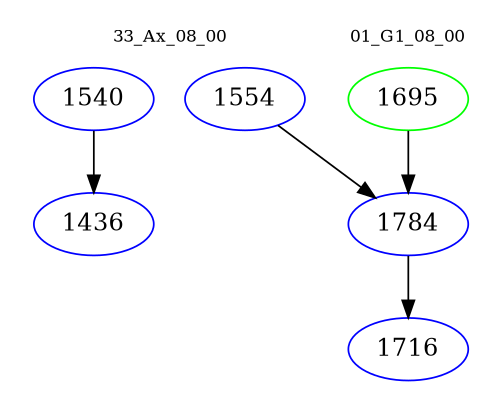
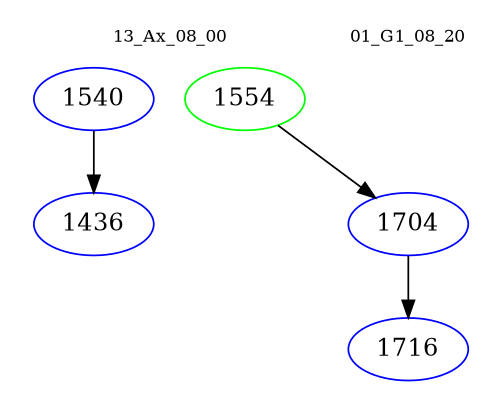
(170, 37) -> (170, 37)
(408, 37) -> (408, 37)
(245, 99) -> (245, 99)
(408, 99) -> none
(408, 224) -> (408, 224)
